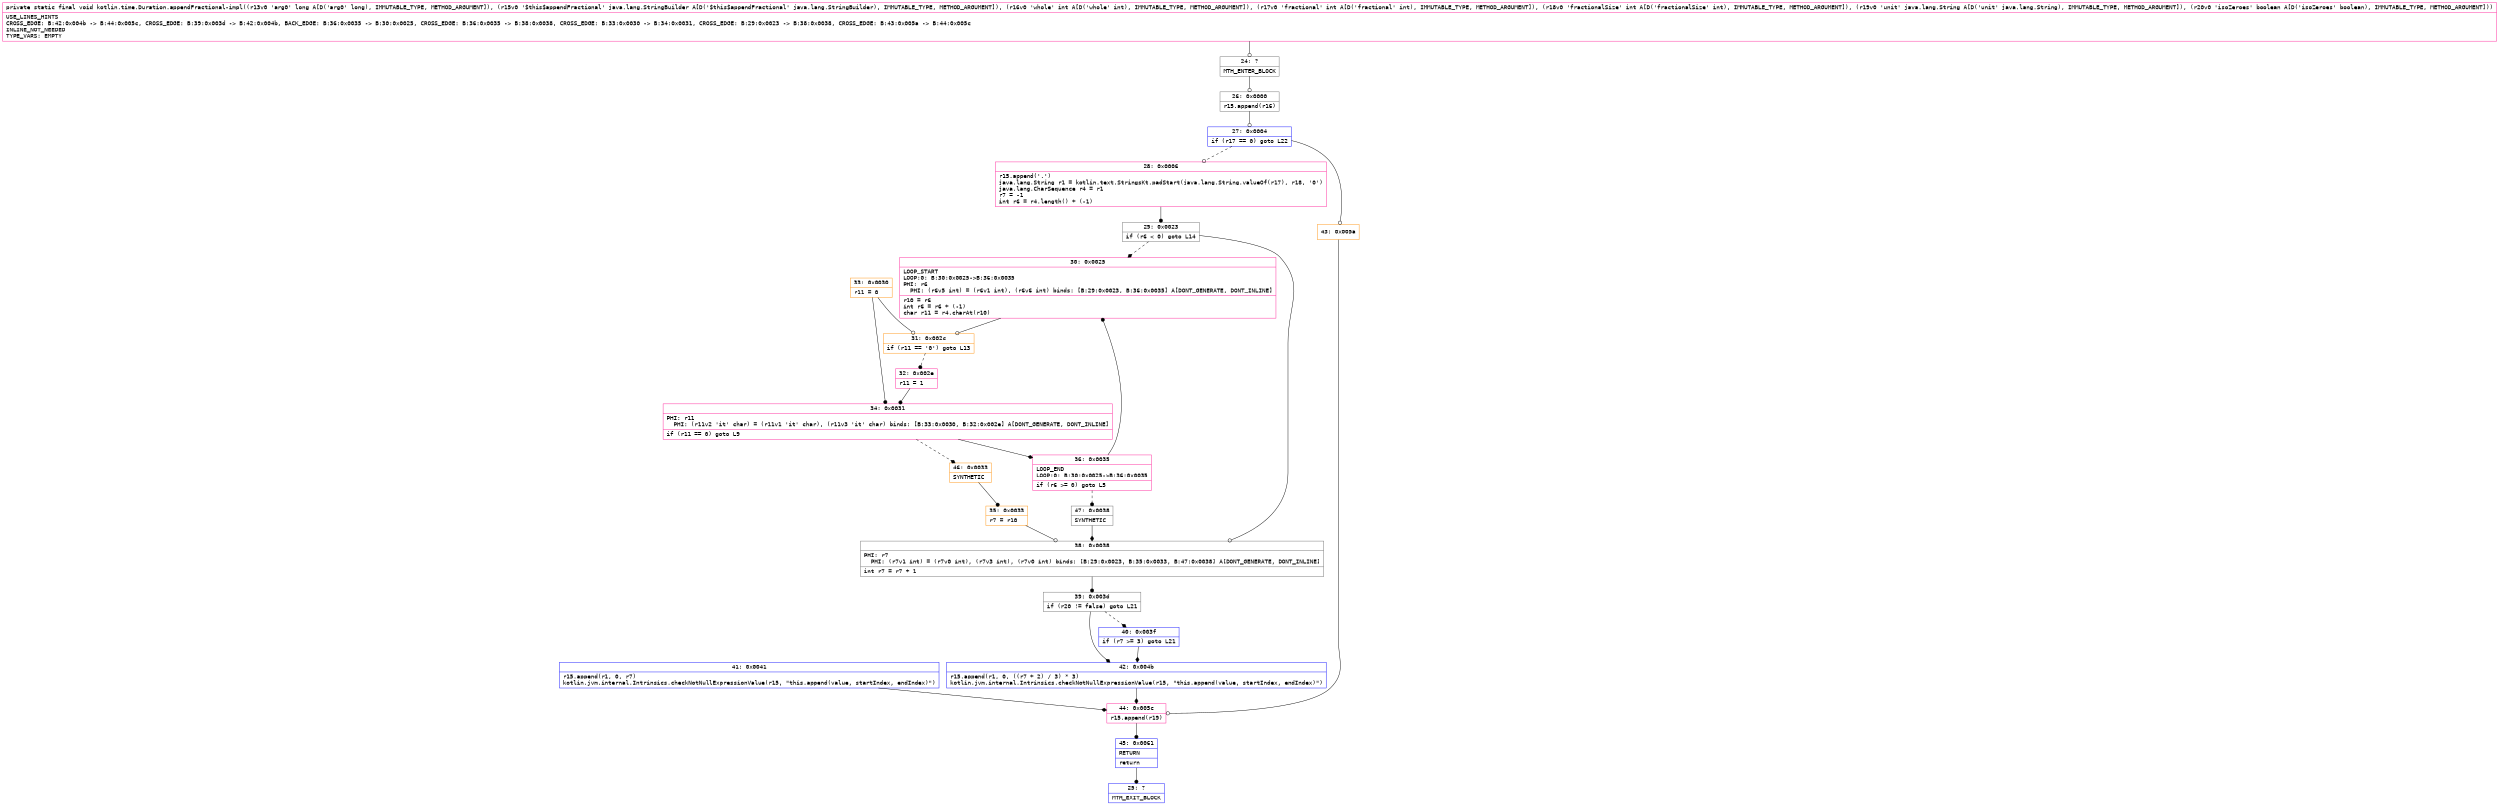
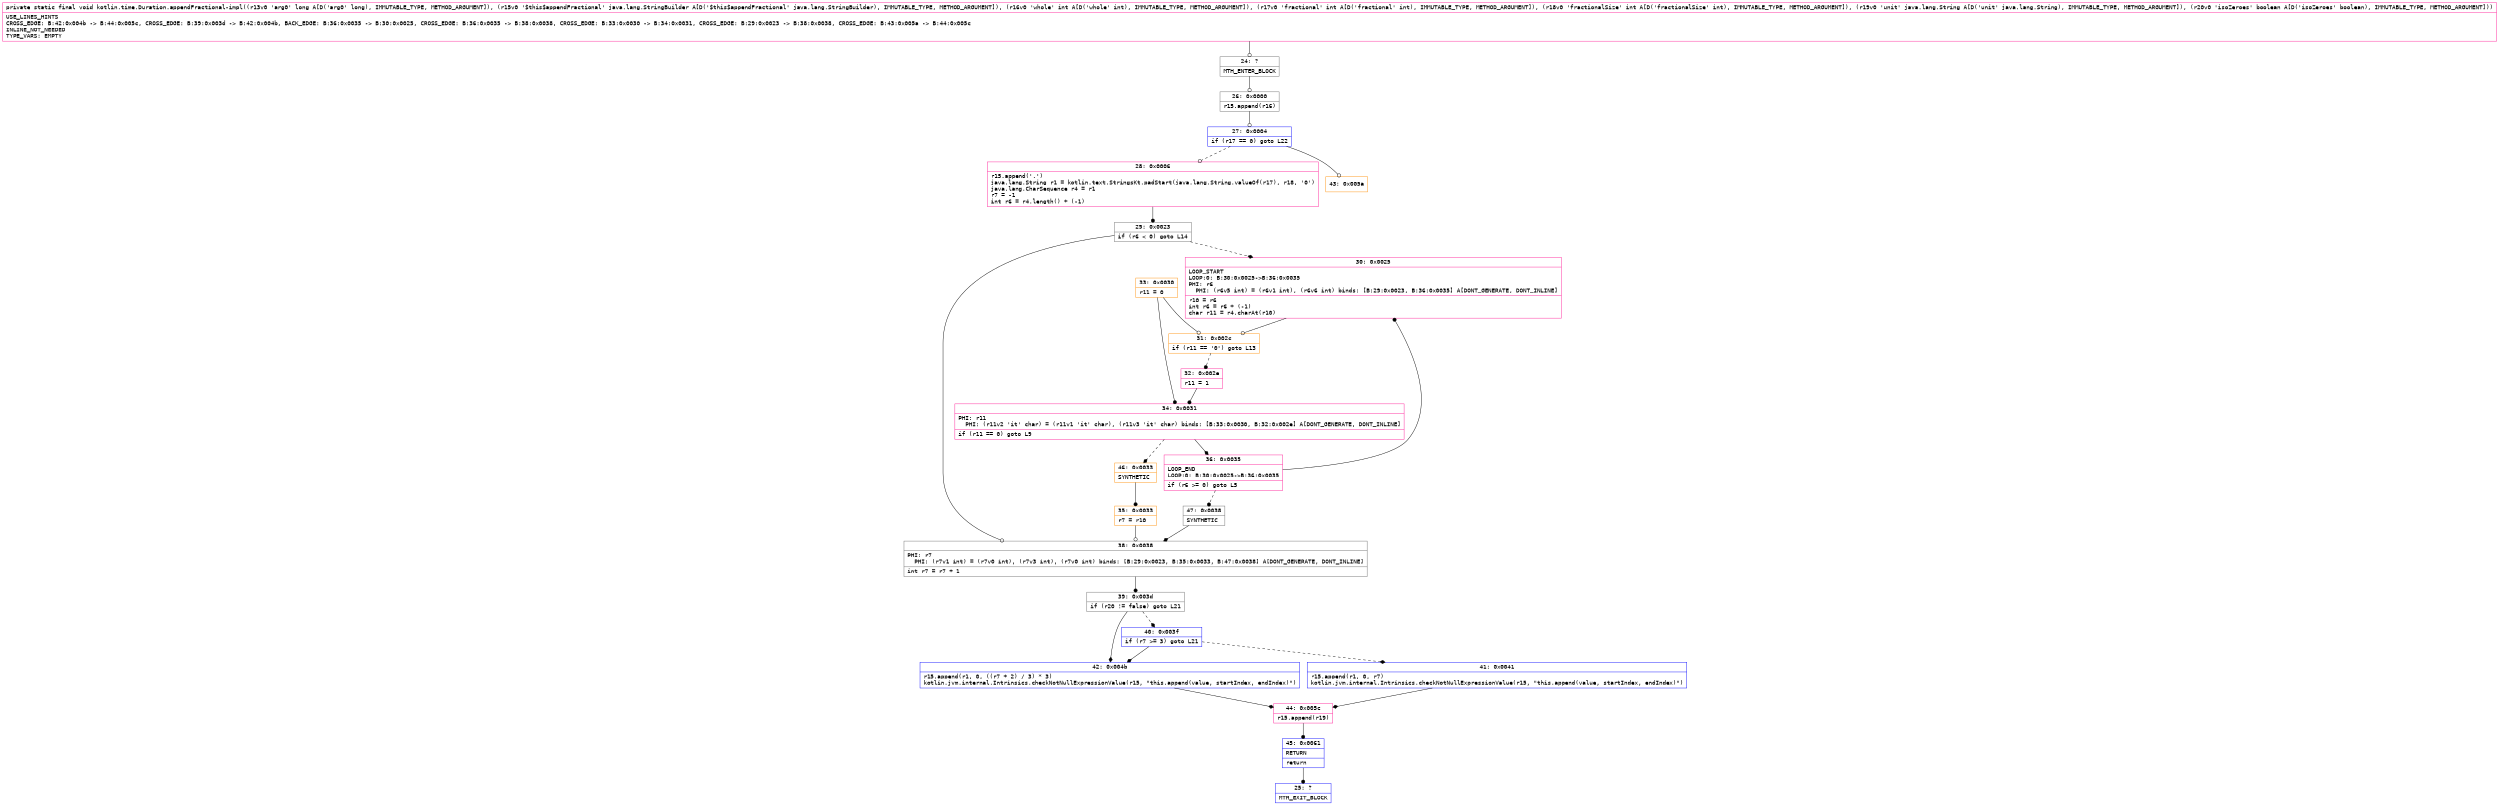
(1338, 548) -> none
none -> (1291, 652)
